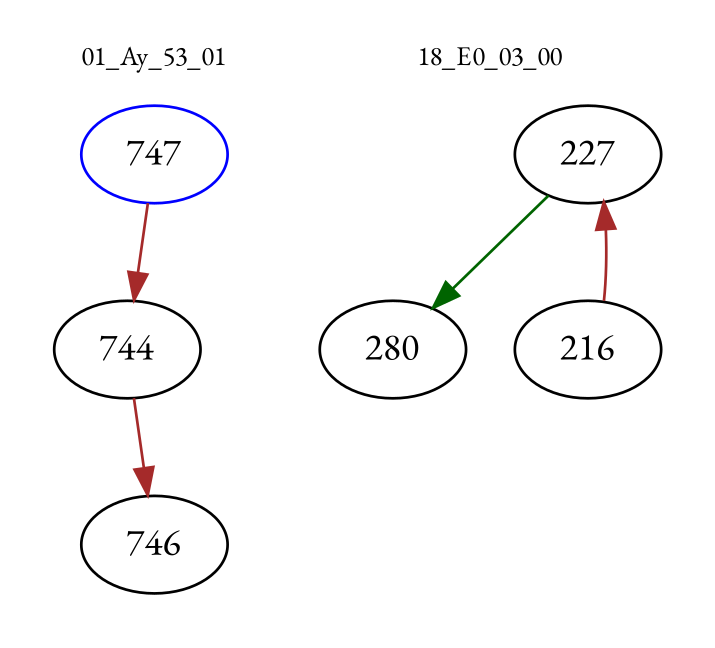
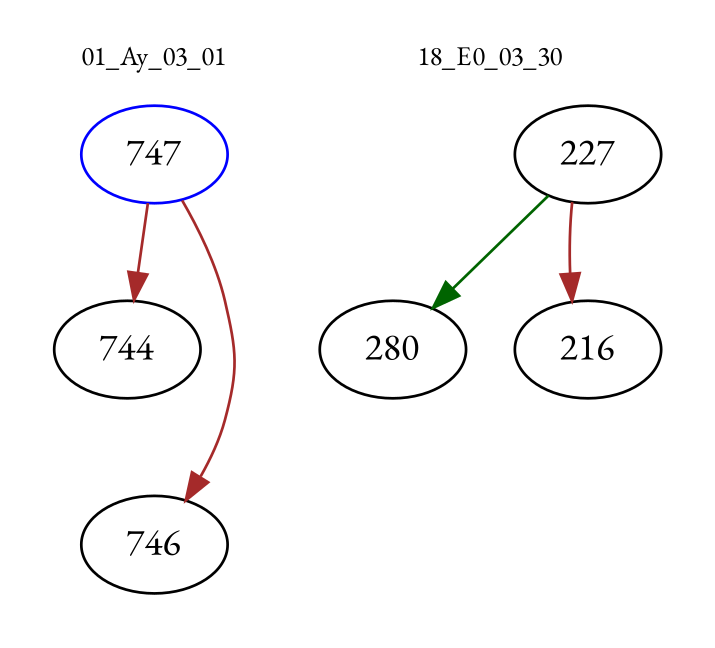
(154, 58) -> (154, 58)
(490, 58) -> (490, 58)
(606, 265) -> (570, 238)
(139, 433) -> (232, 337)
